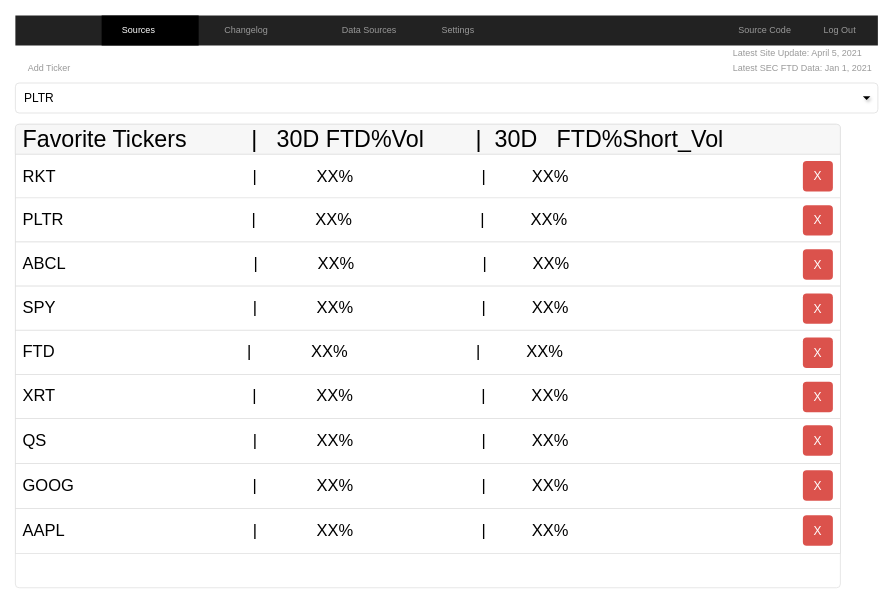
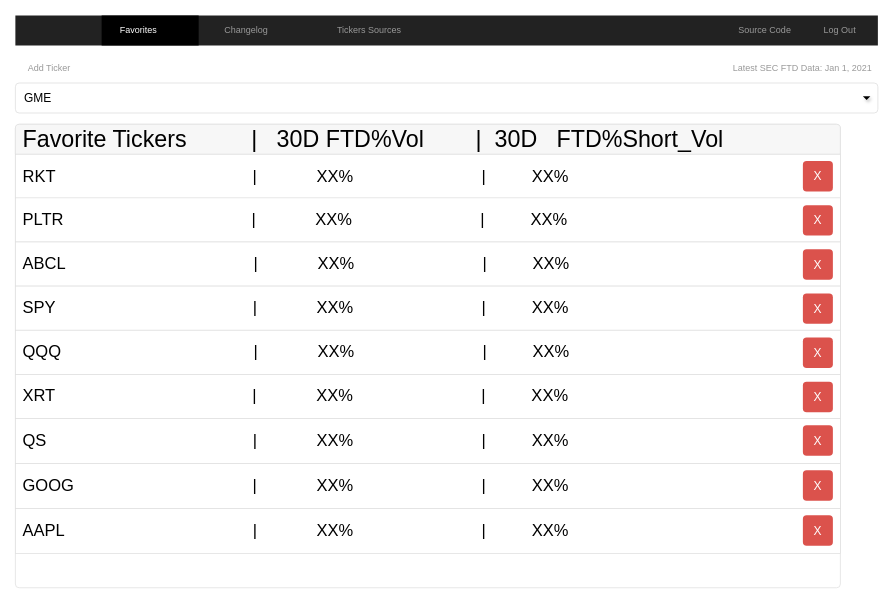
(139, 30) -> (139, 30)
(369, 30) -> (369, 30)
(458, 30) -> none
(803, 53) -> none
(38, 98) -> (34, 98)
(400, 352) -> (400, 352)
